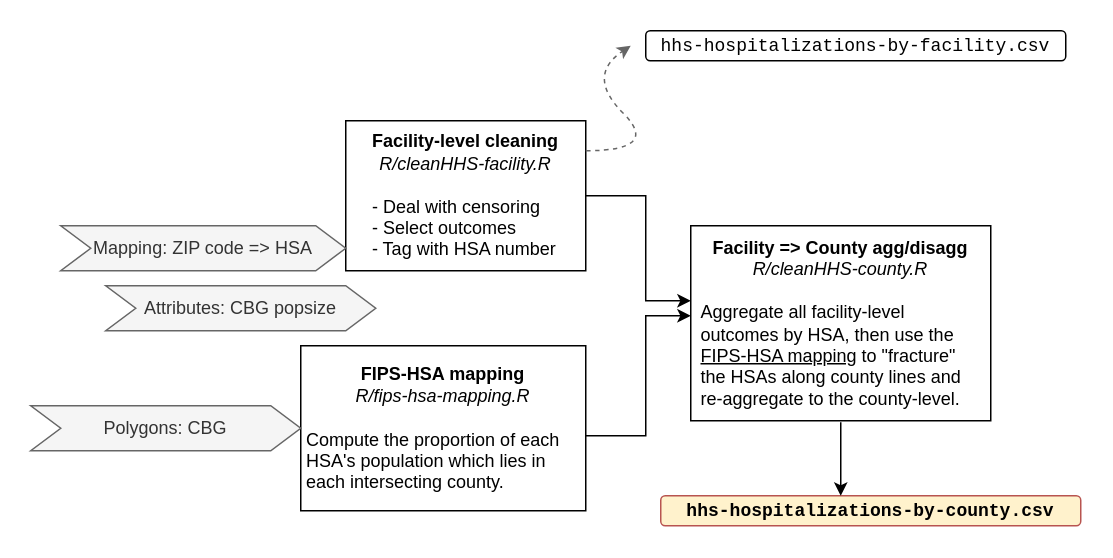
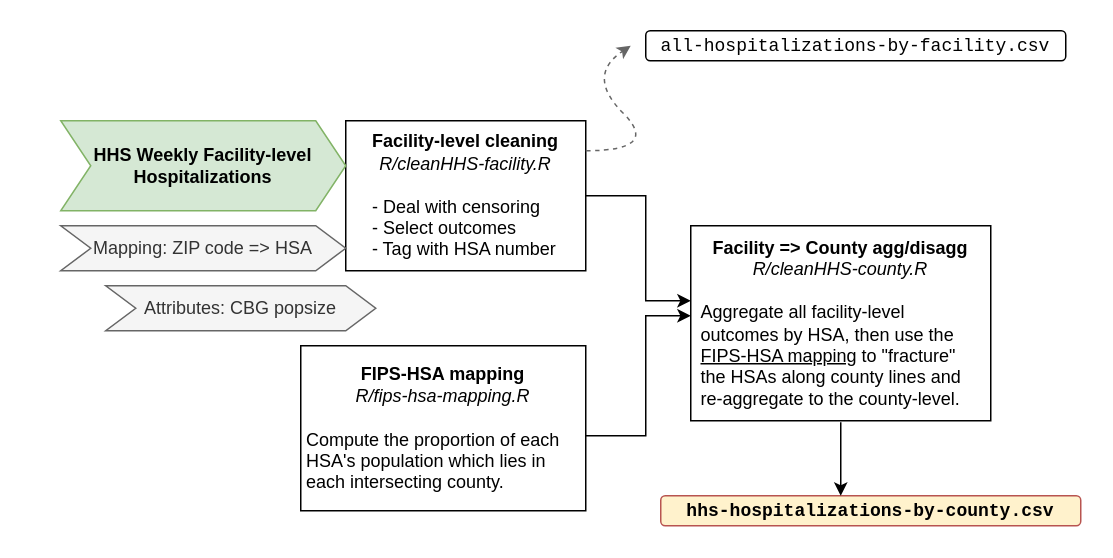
(856, 46) -> (856, 46)
none -> (203, 166)
(166, 428) -> none
